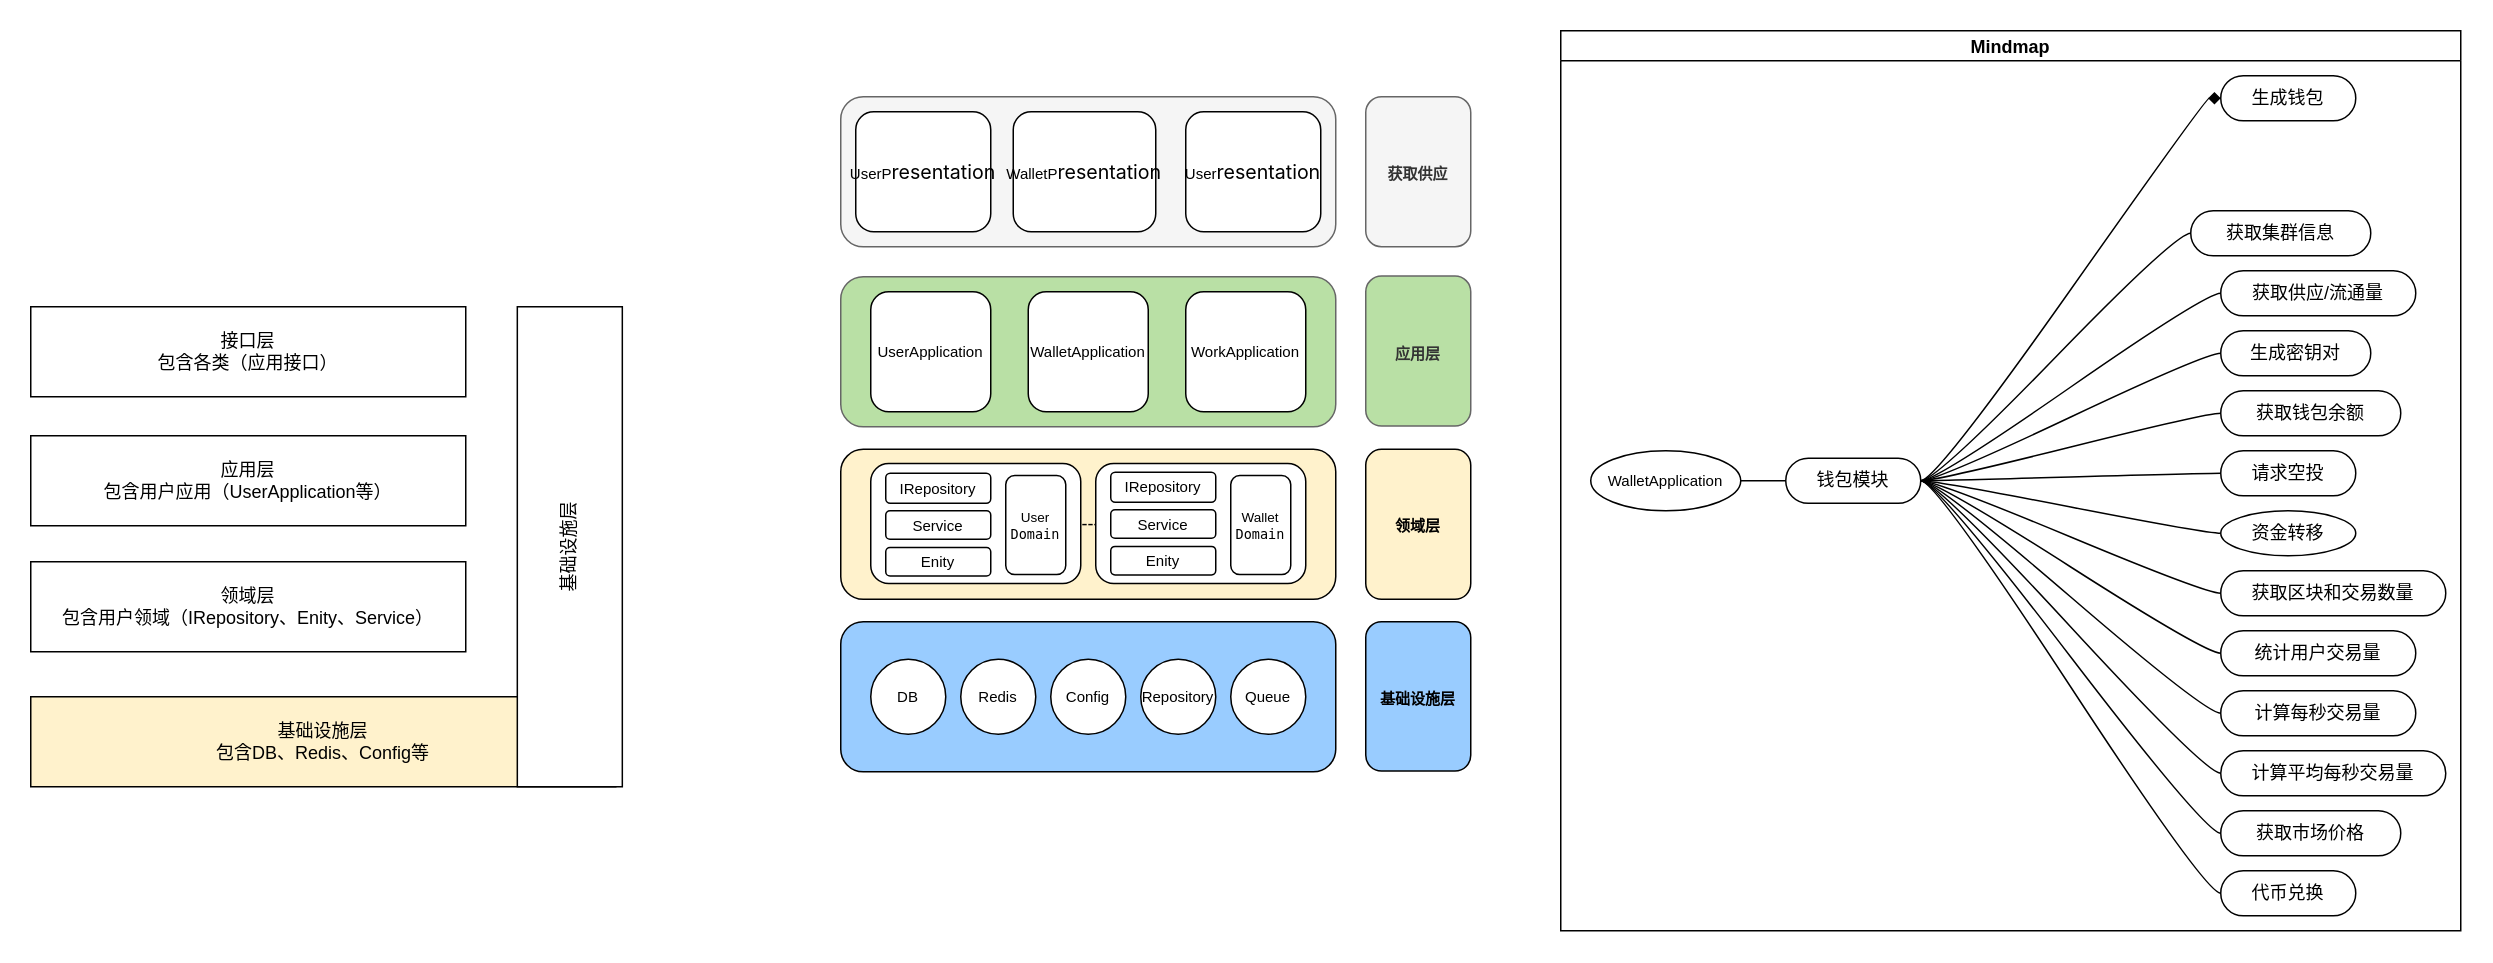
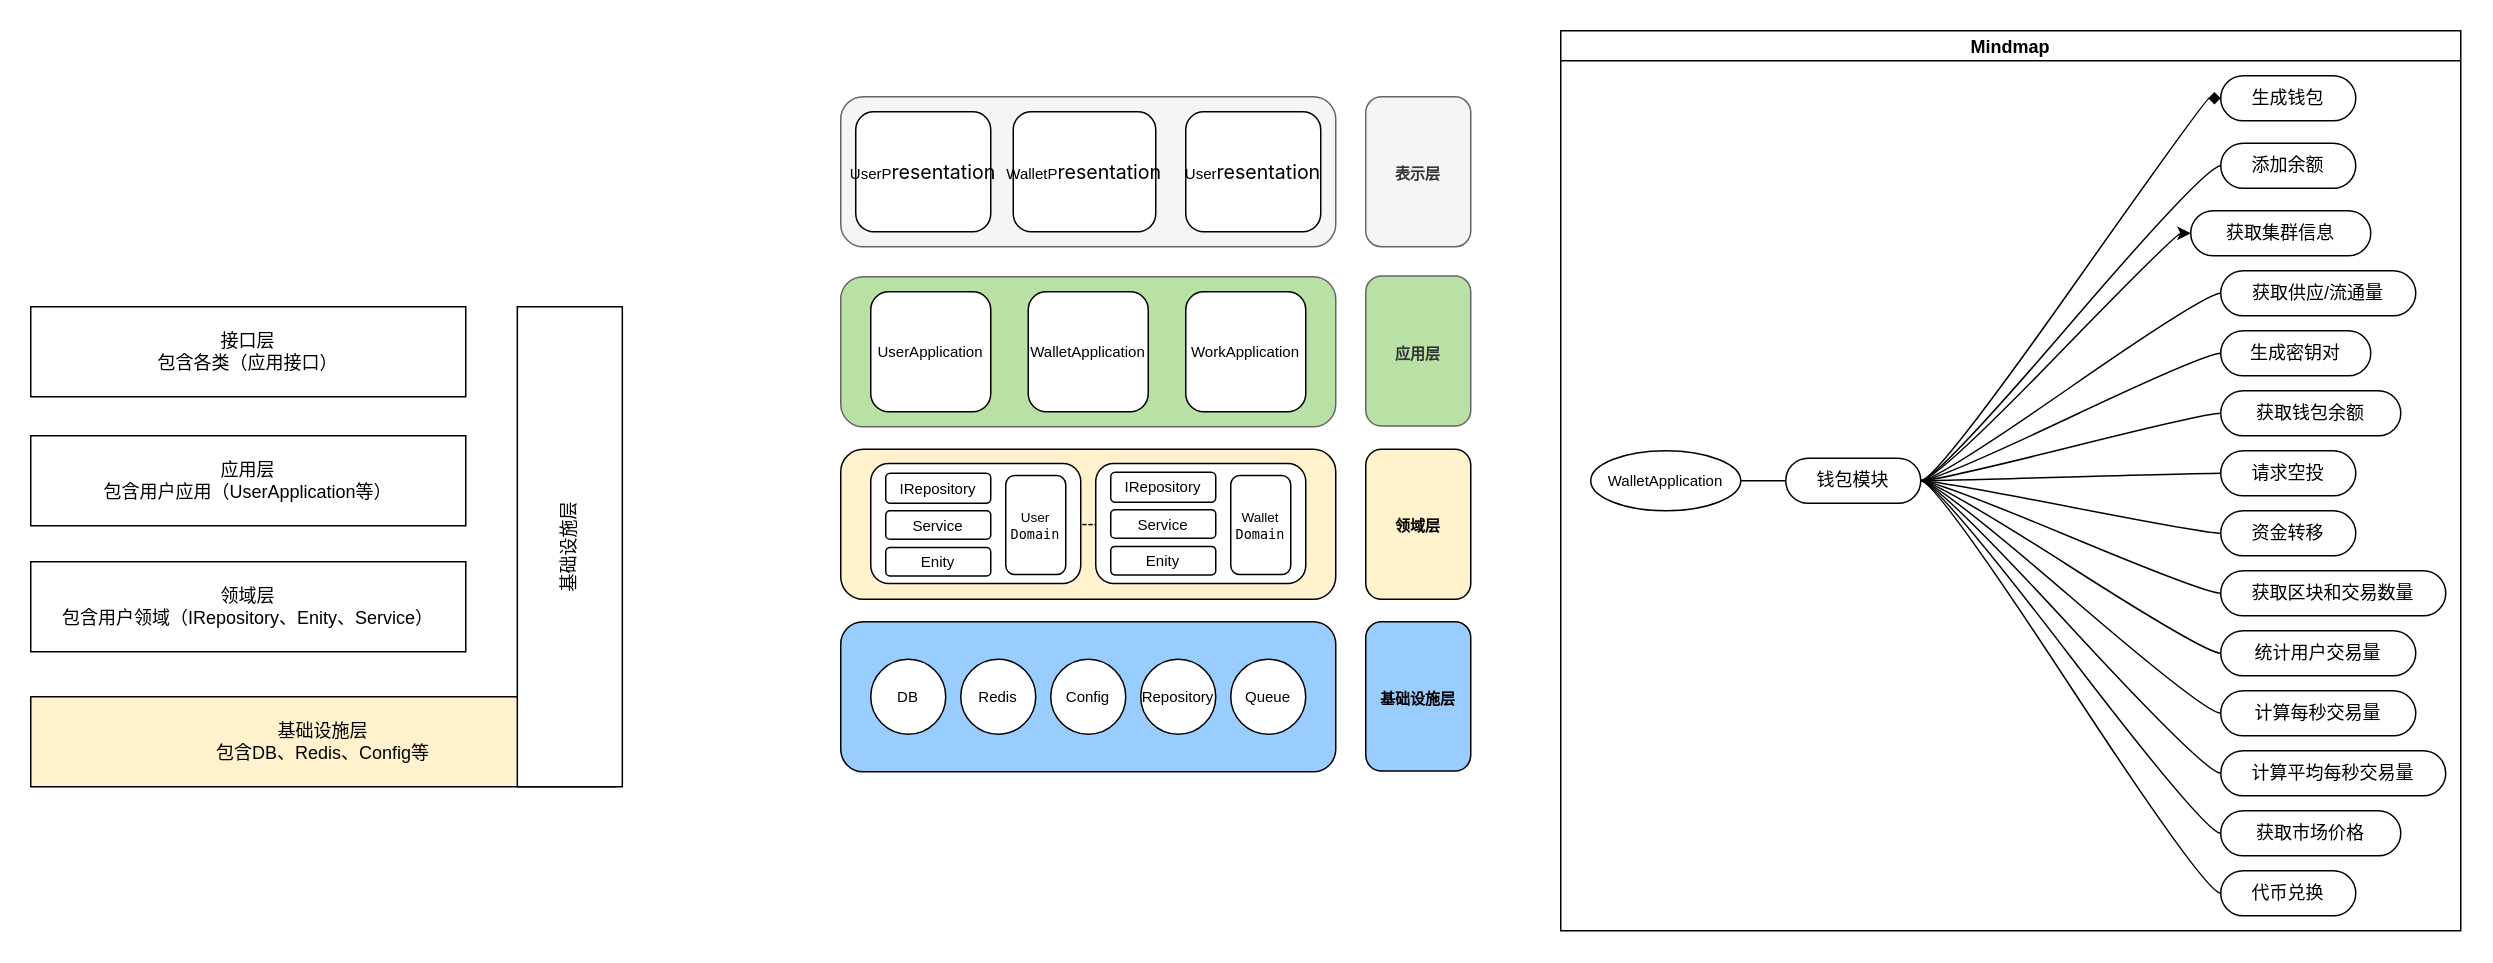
none -> (2288, 166)
(1418, 172) -> (1418, 172)
(2146, 268) -> (2142, 269)
none -> (2083, 309)
(2288, 533) -> (2288, 533)
